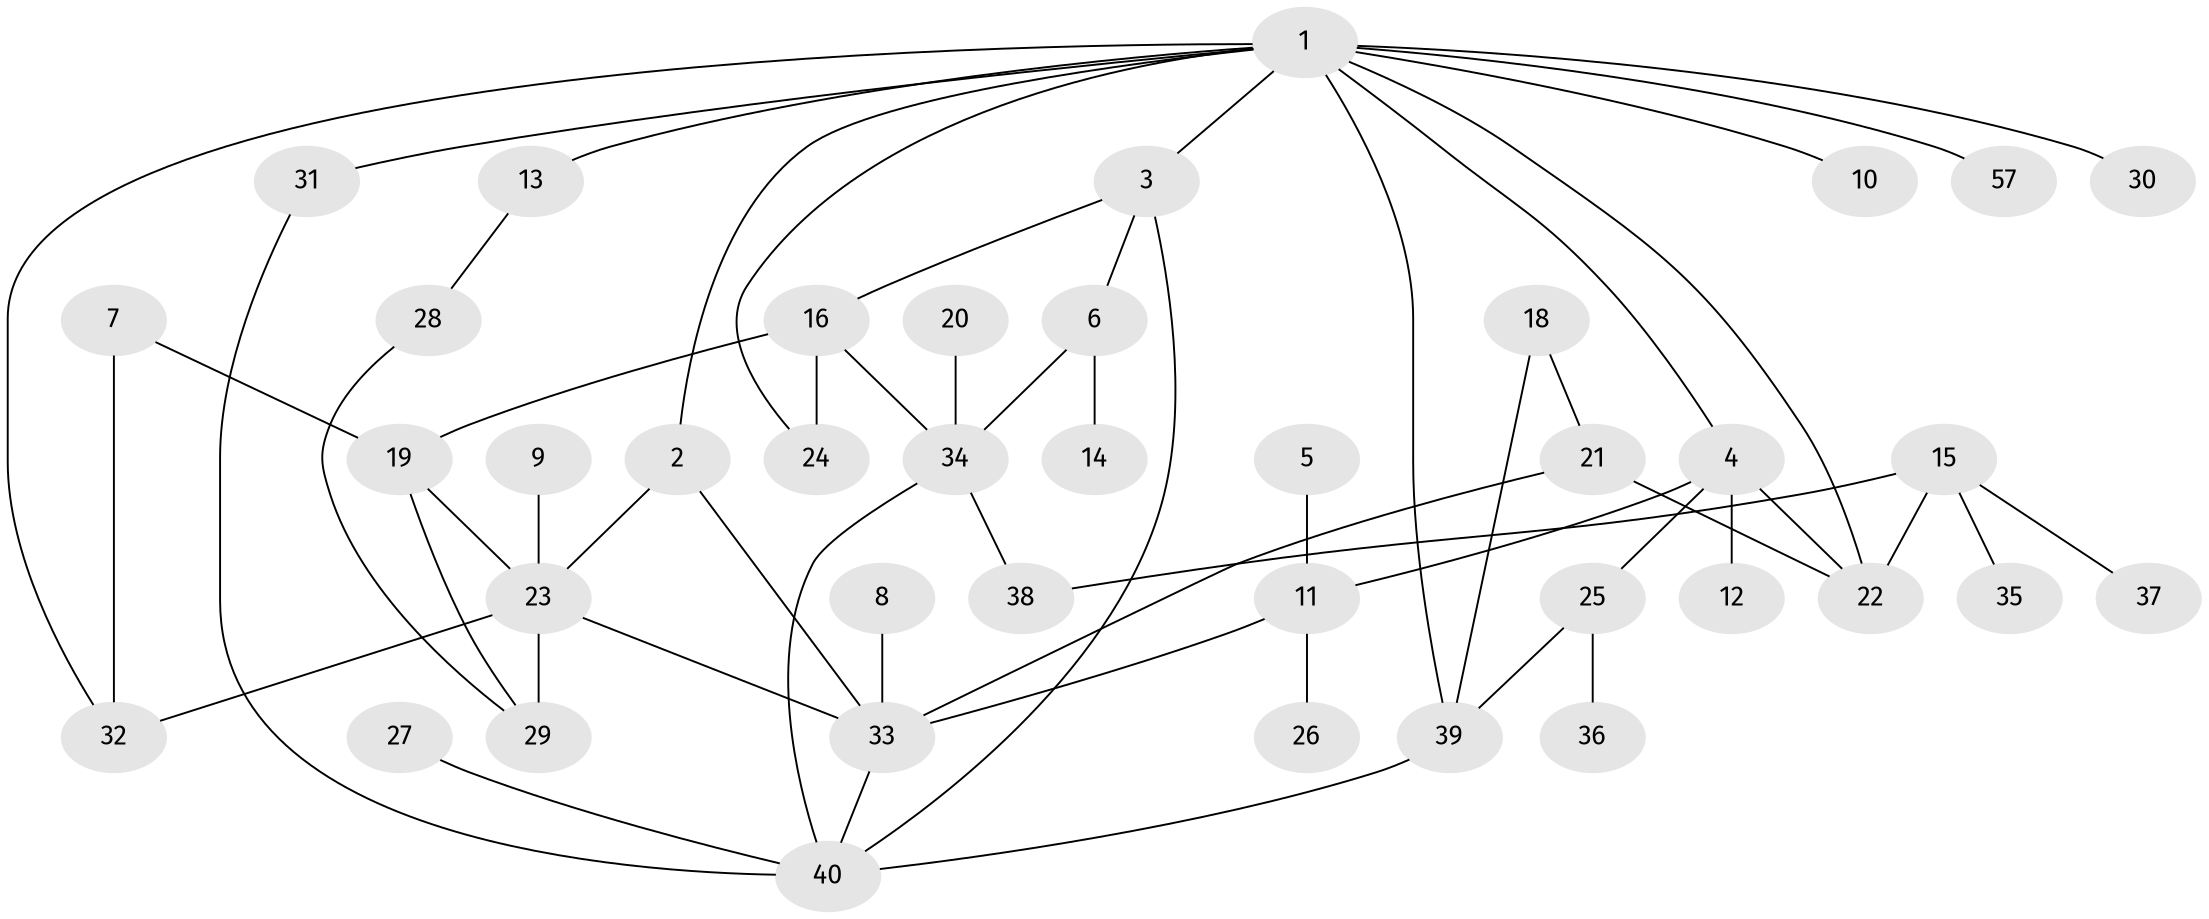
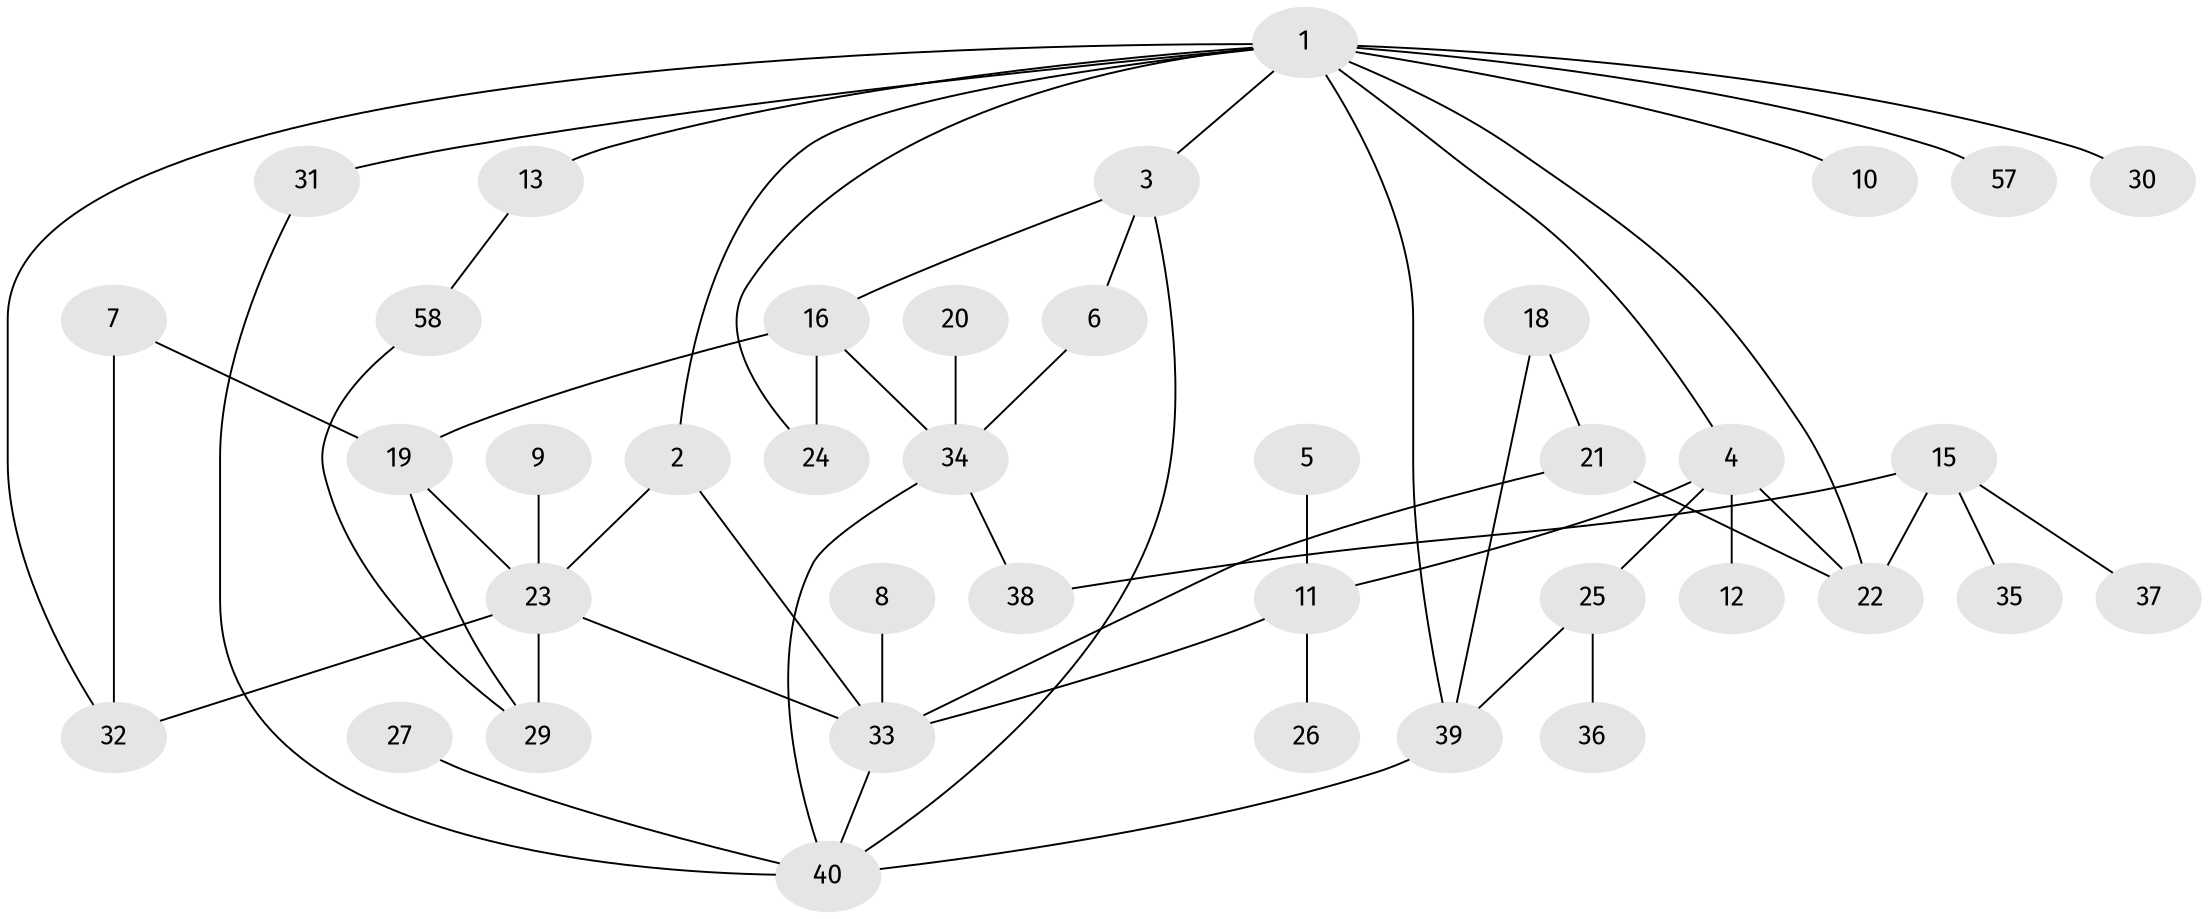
(429, 320) -> (429, 320)
(1095, 459) -> none
